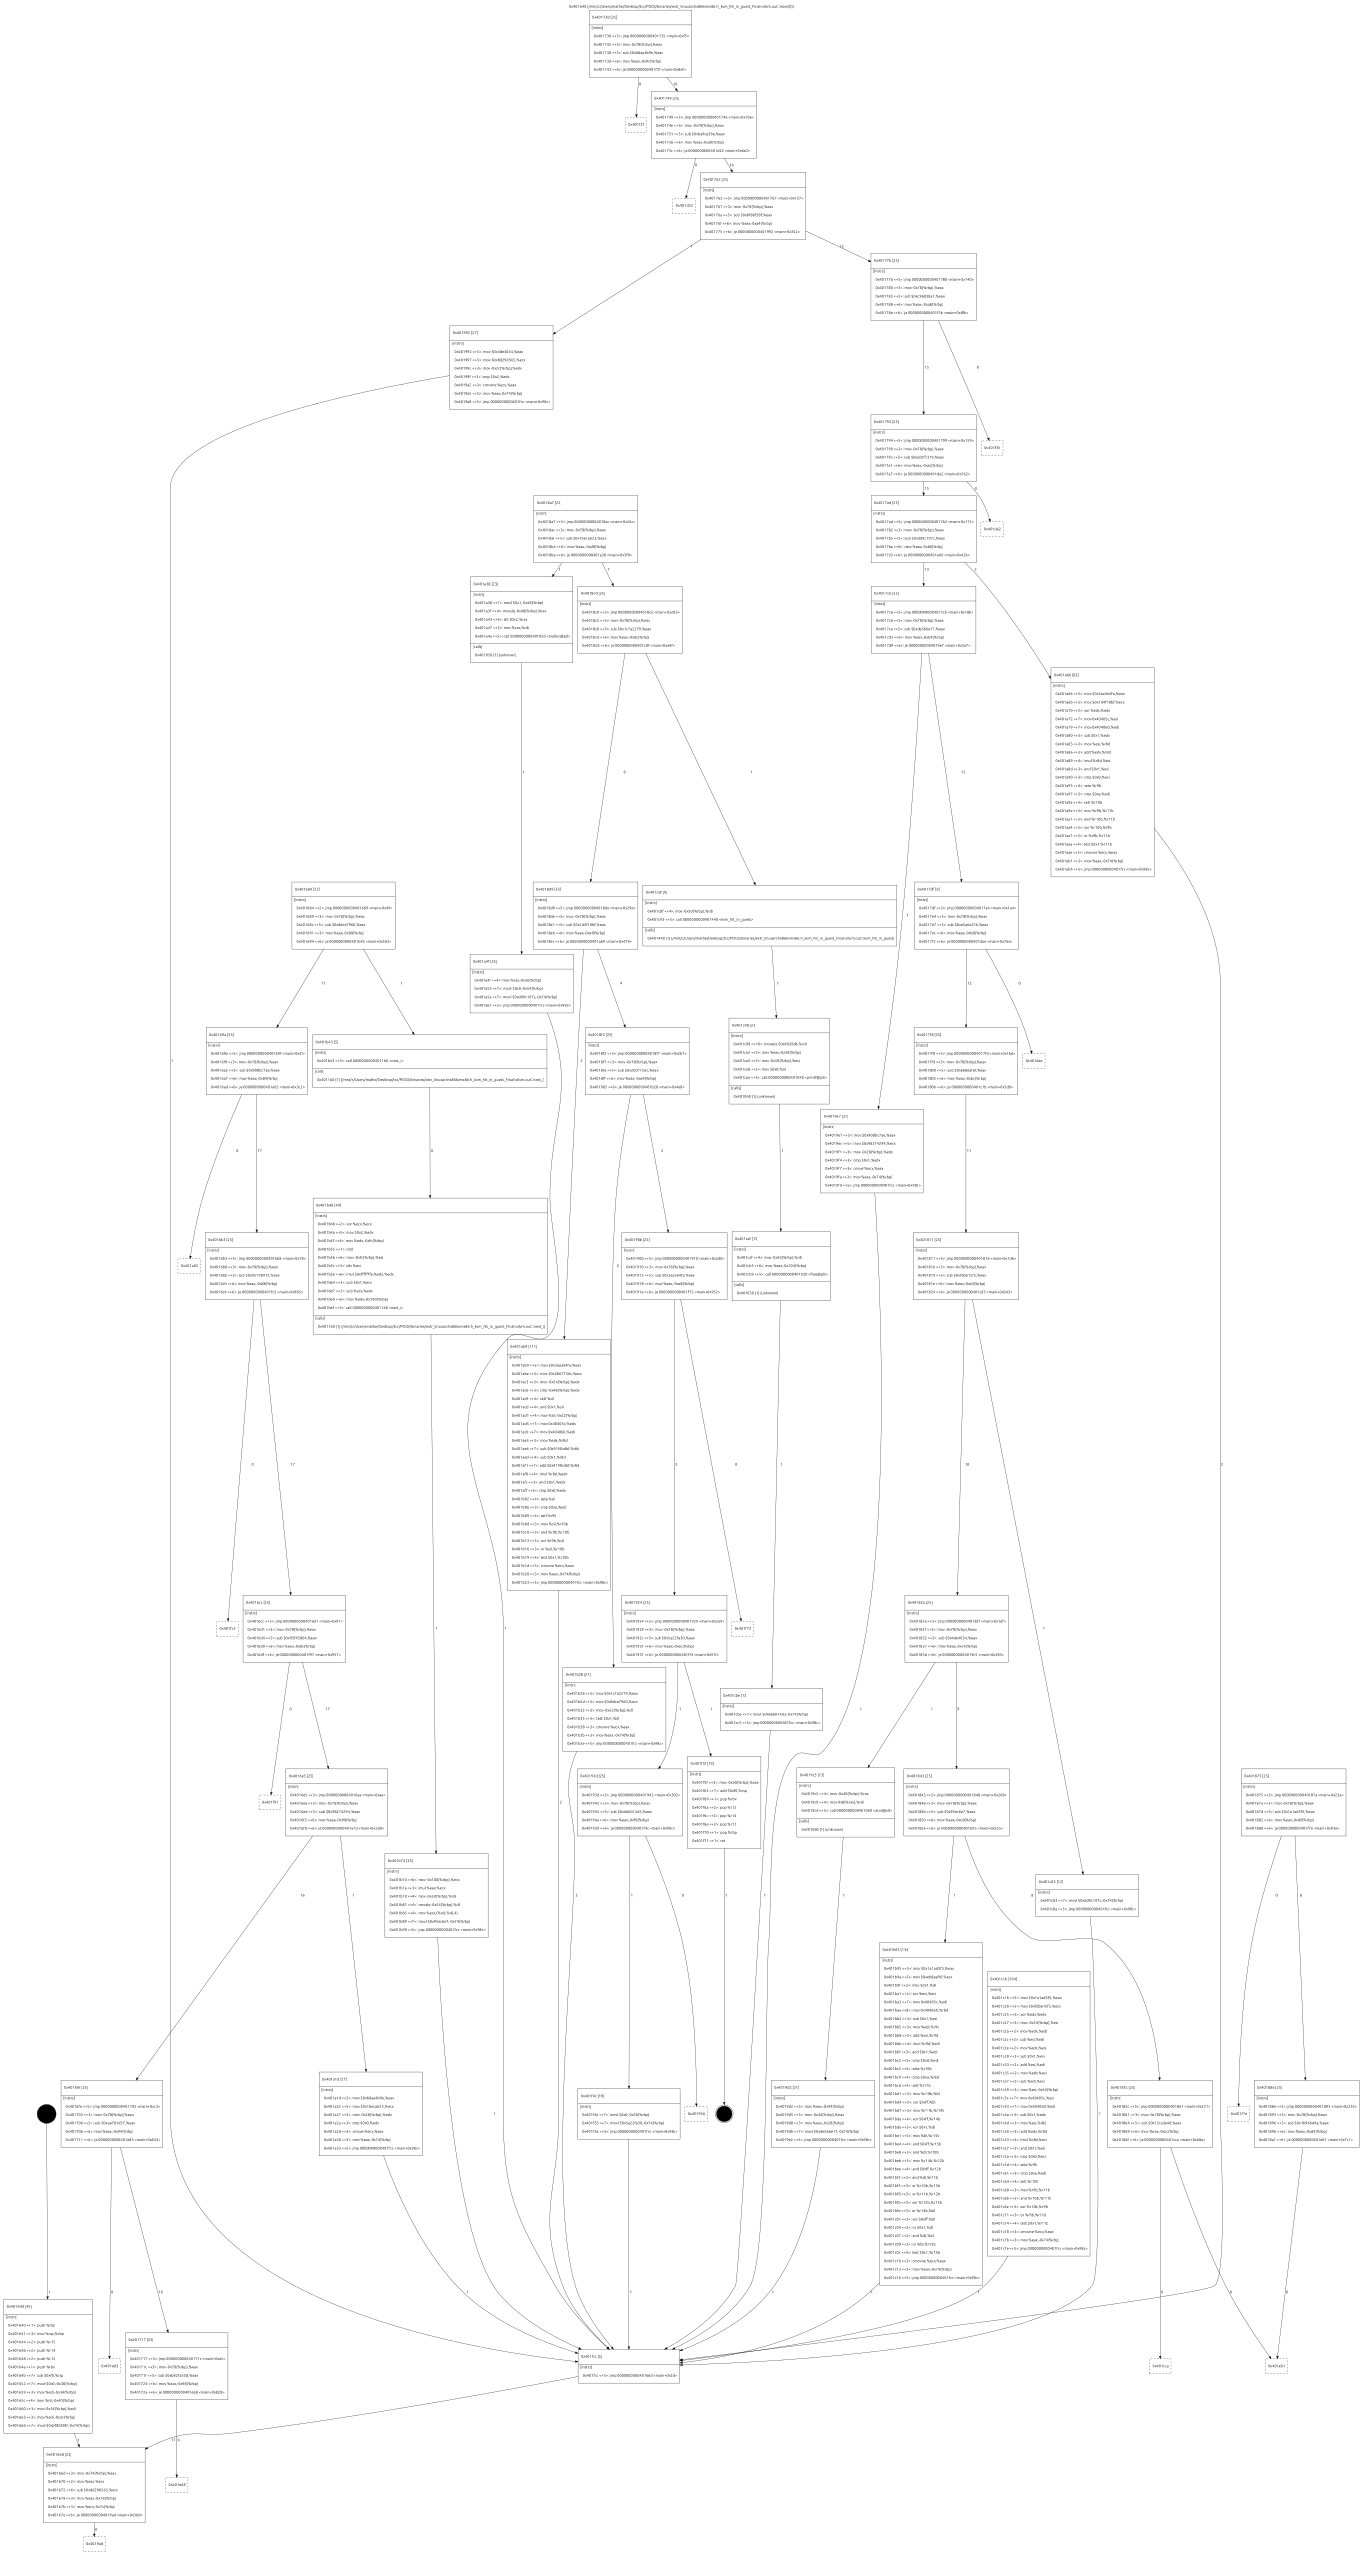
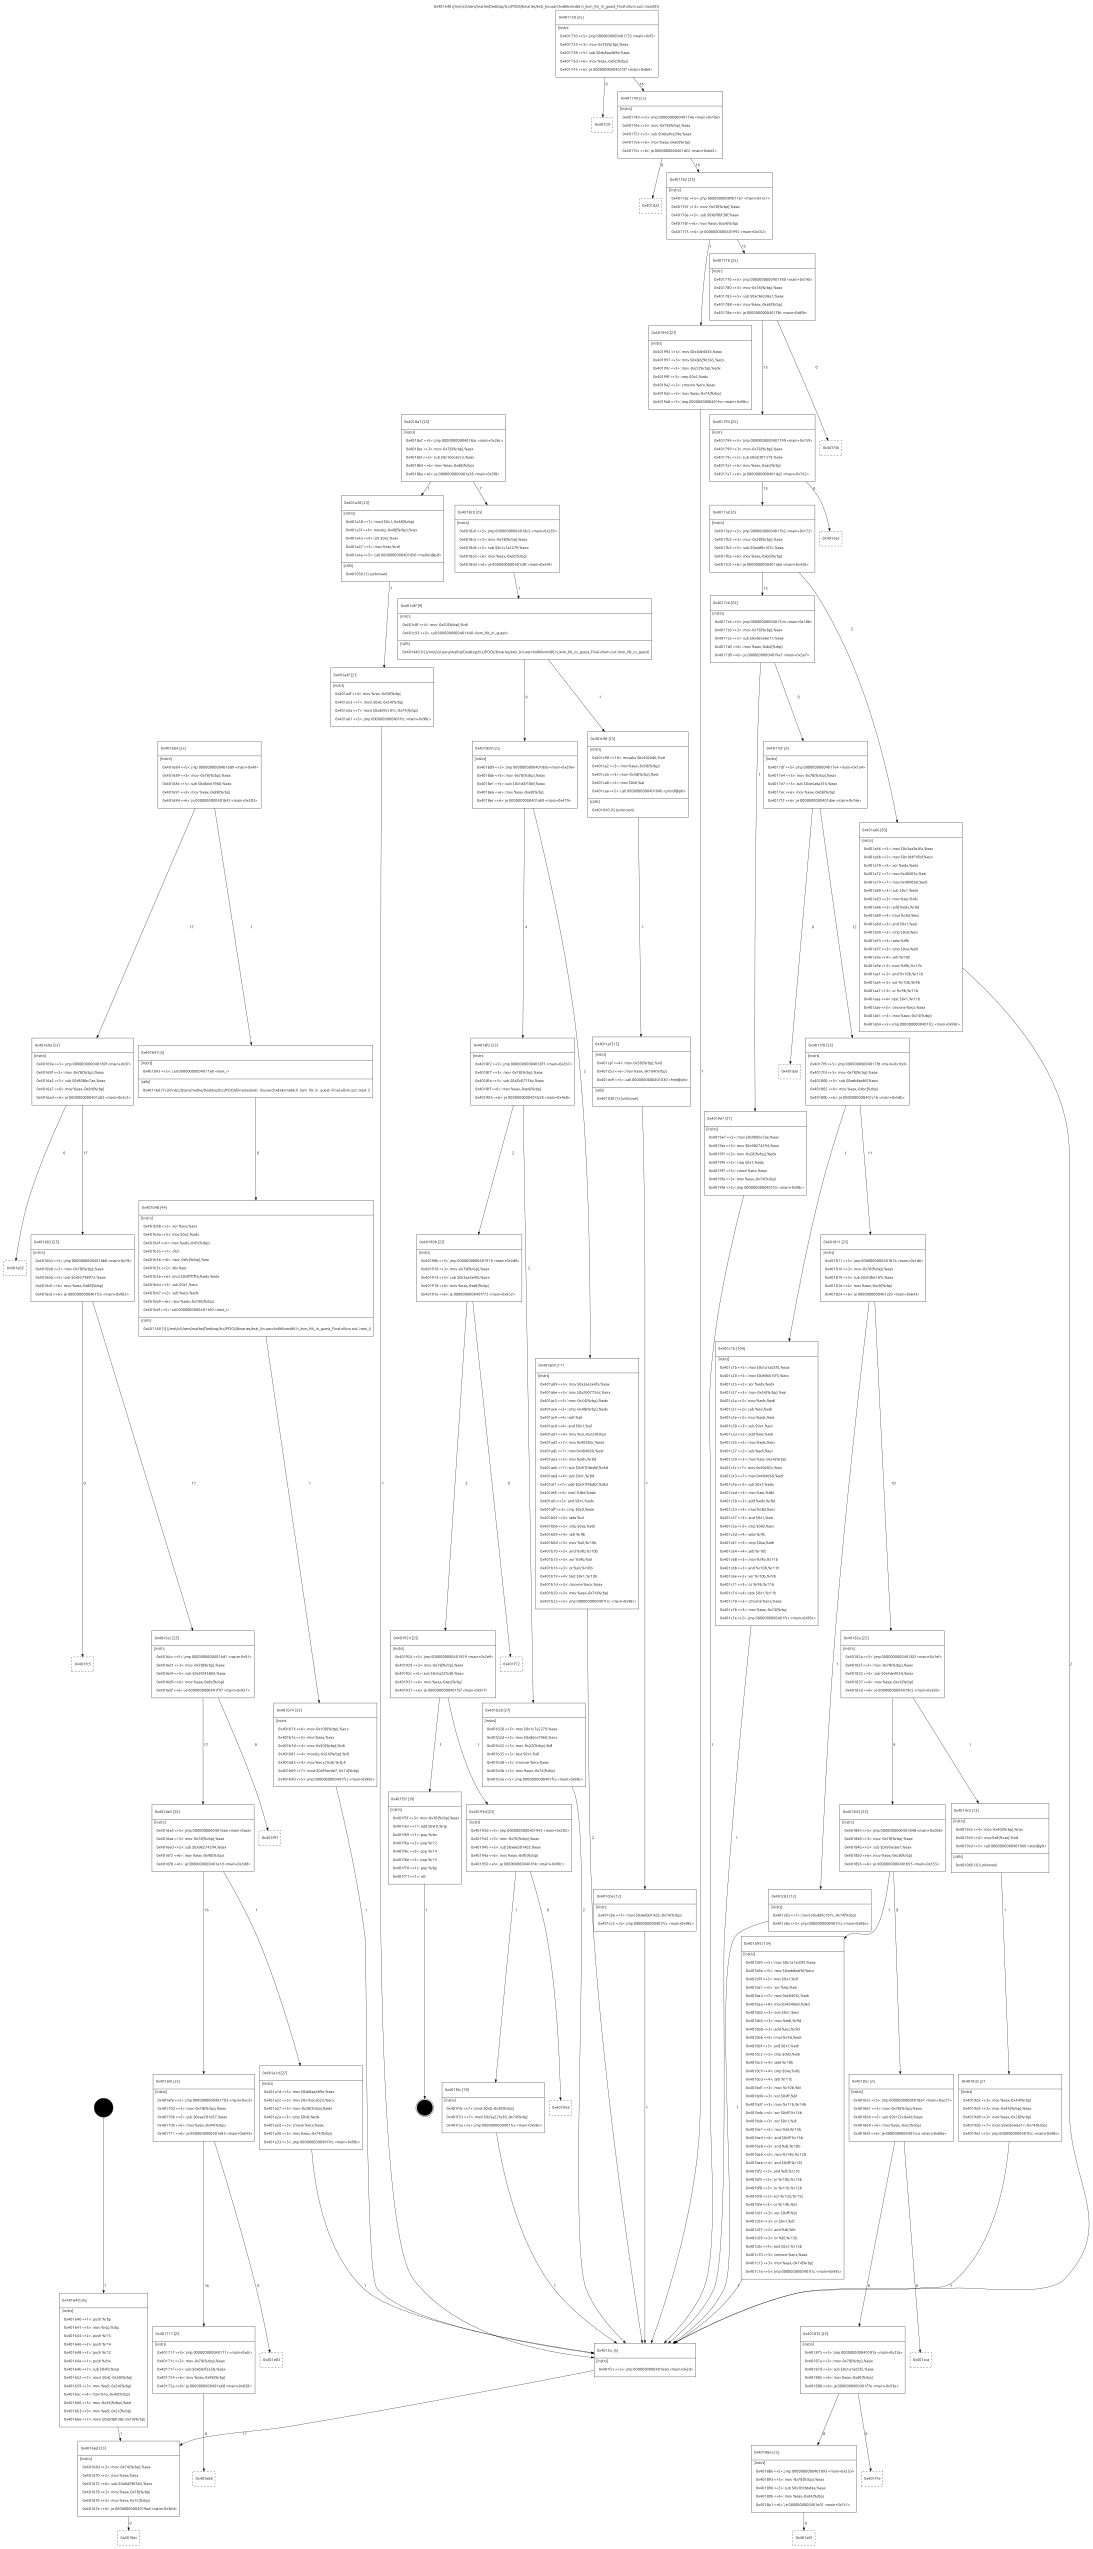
(608, 766) -> (525, 699)
(963, 772) -> (798, 697)
none -> (813, 1221)
(1212, 2256) -> (877, 2233)
